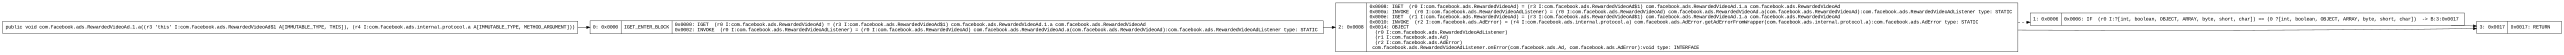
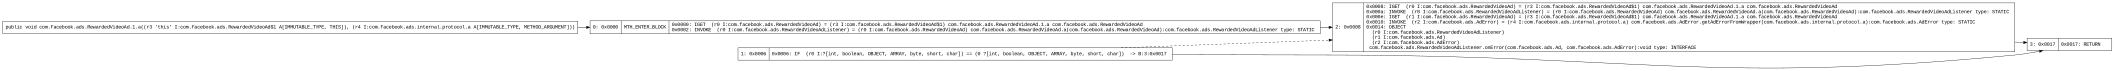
(2022, 22) -> (1225, 44)
(647, 27) -> (645, 27)
